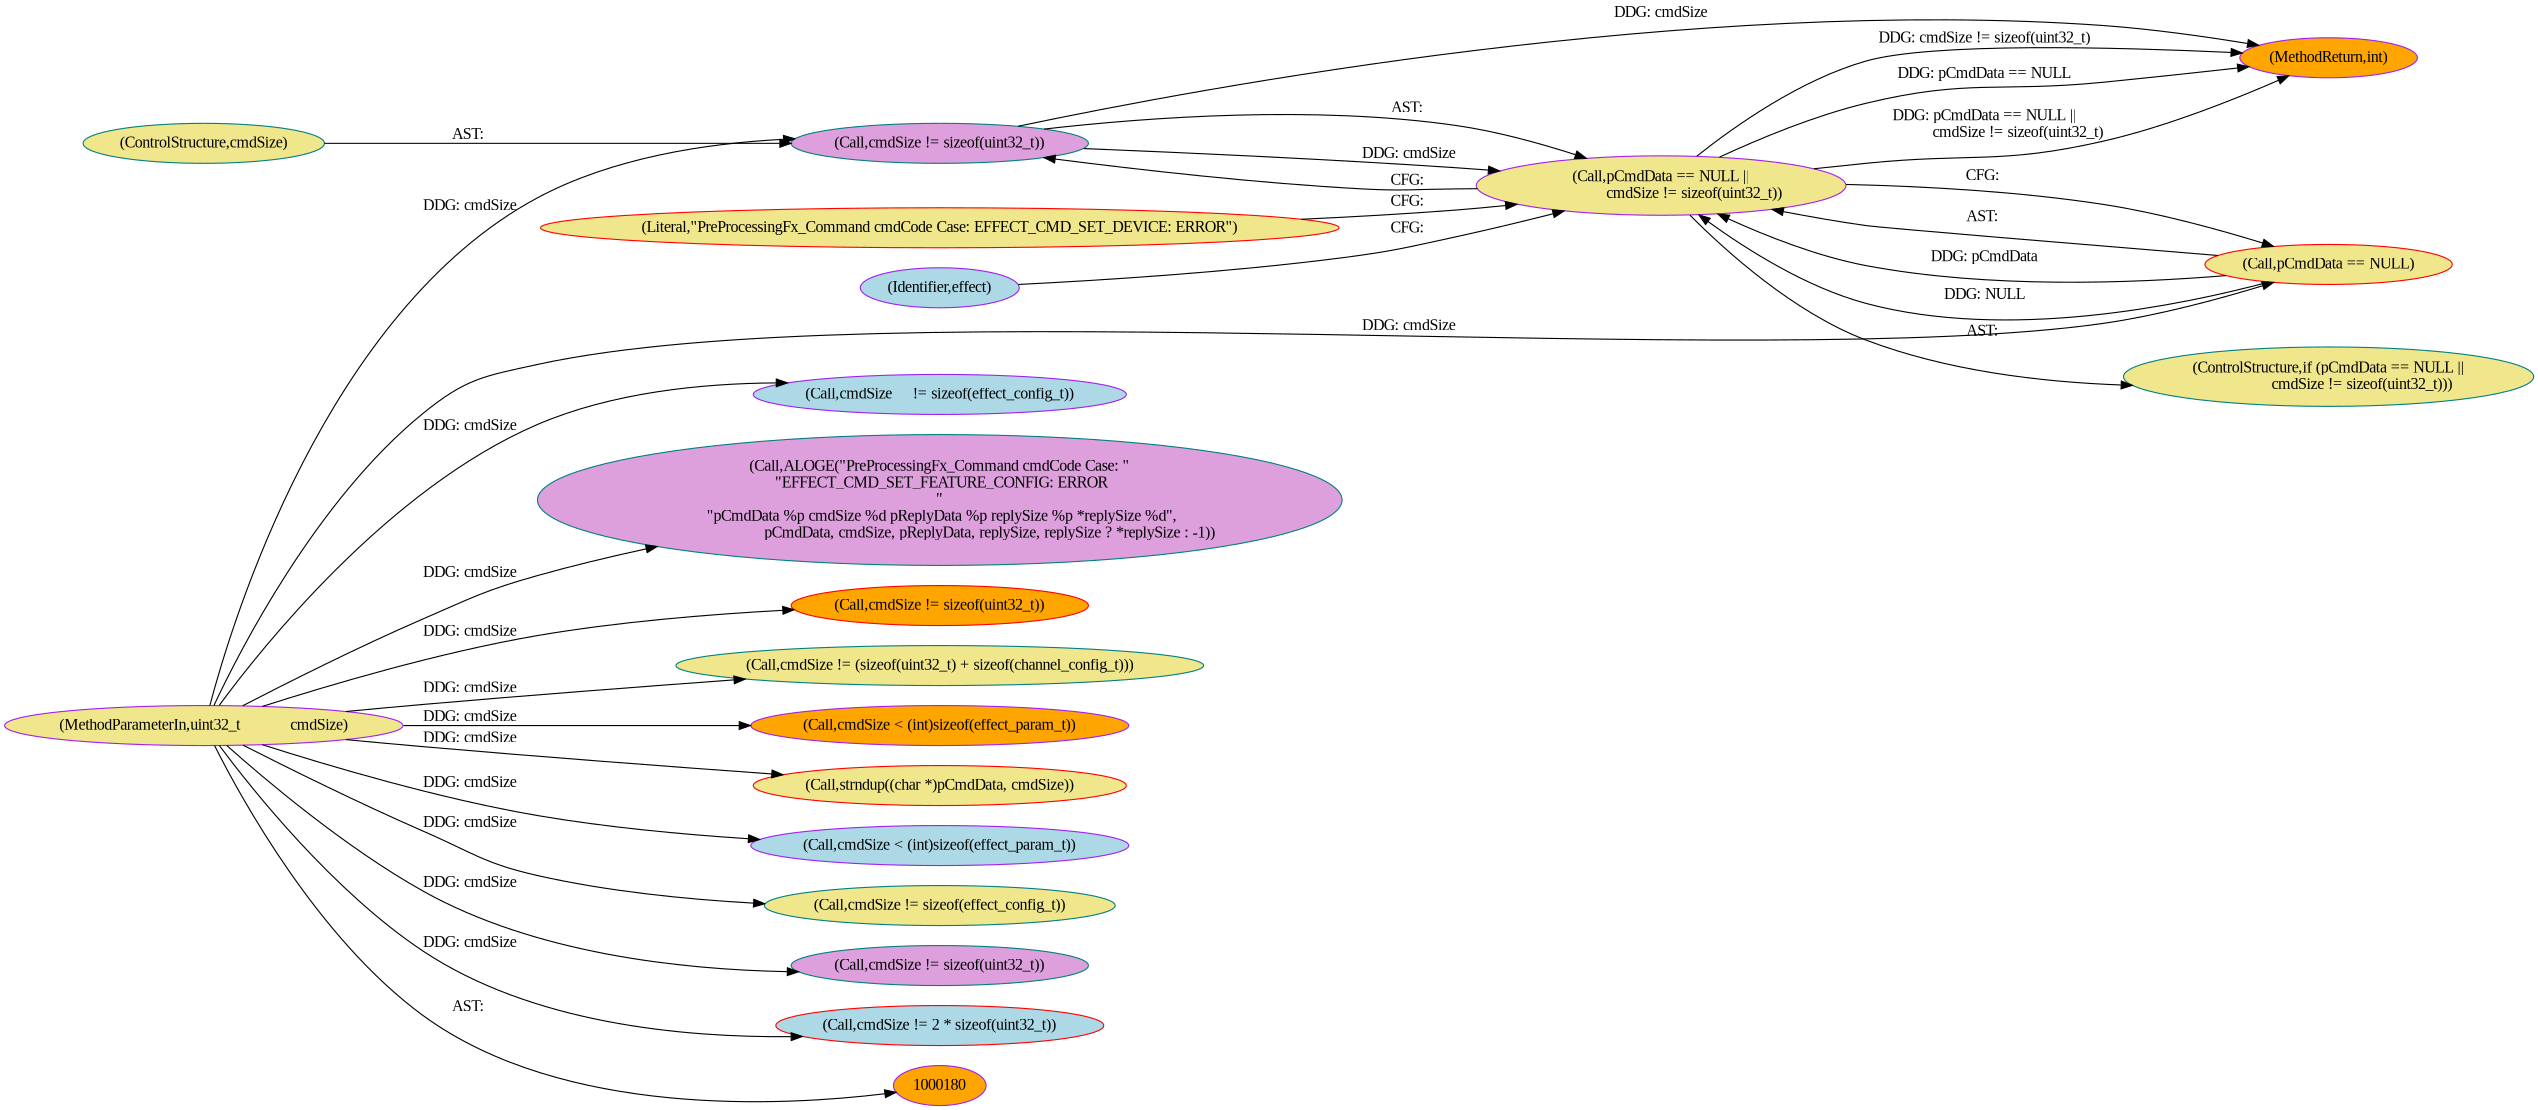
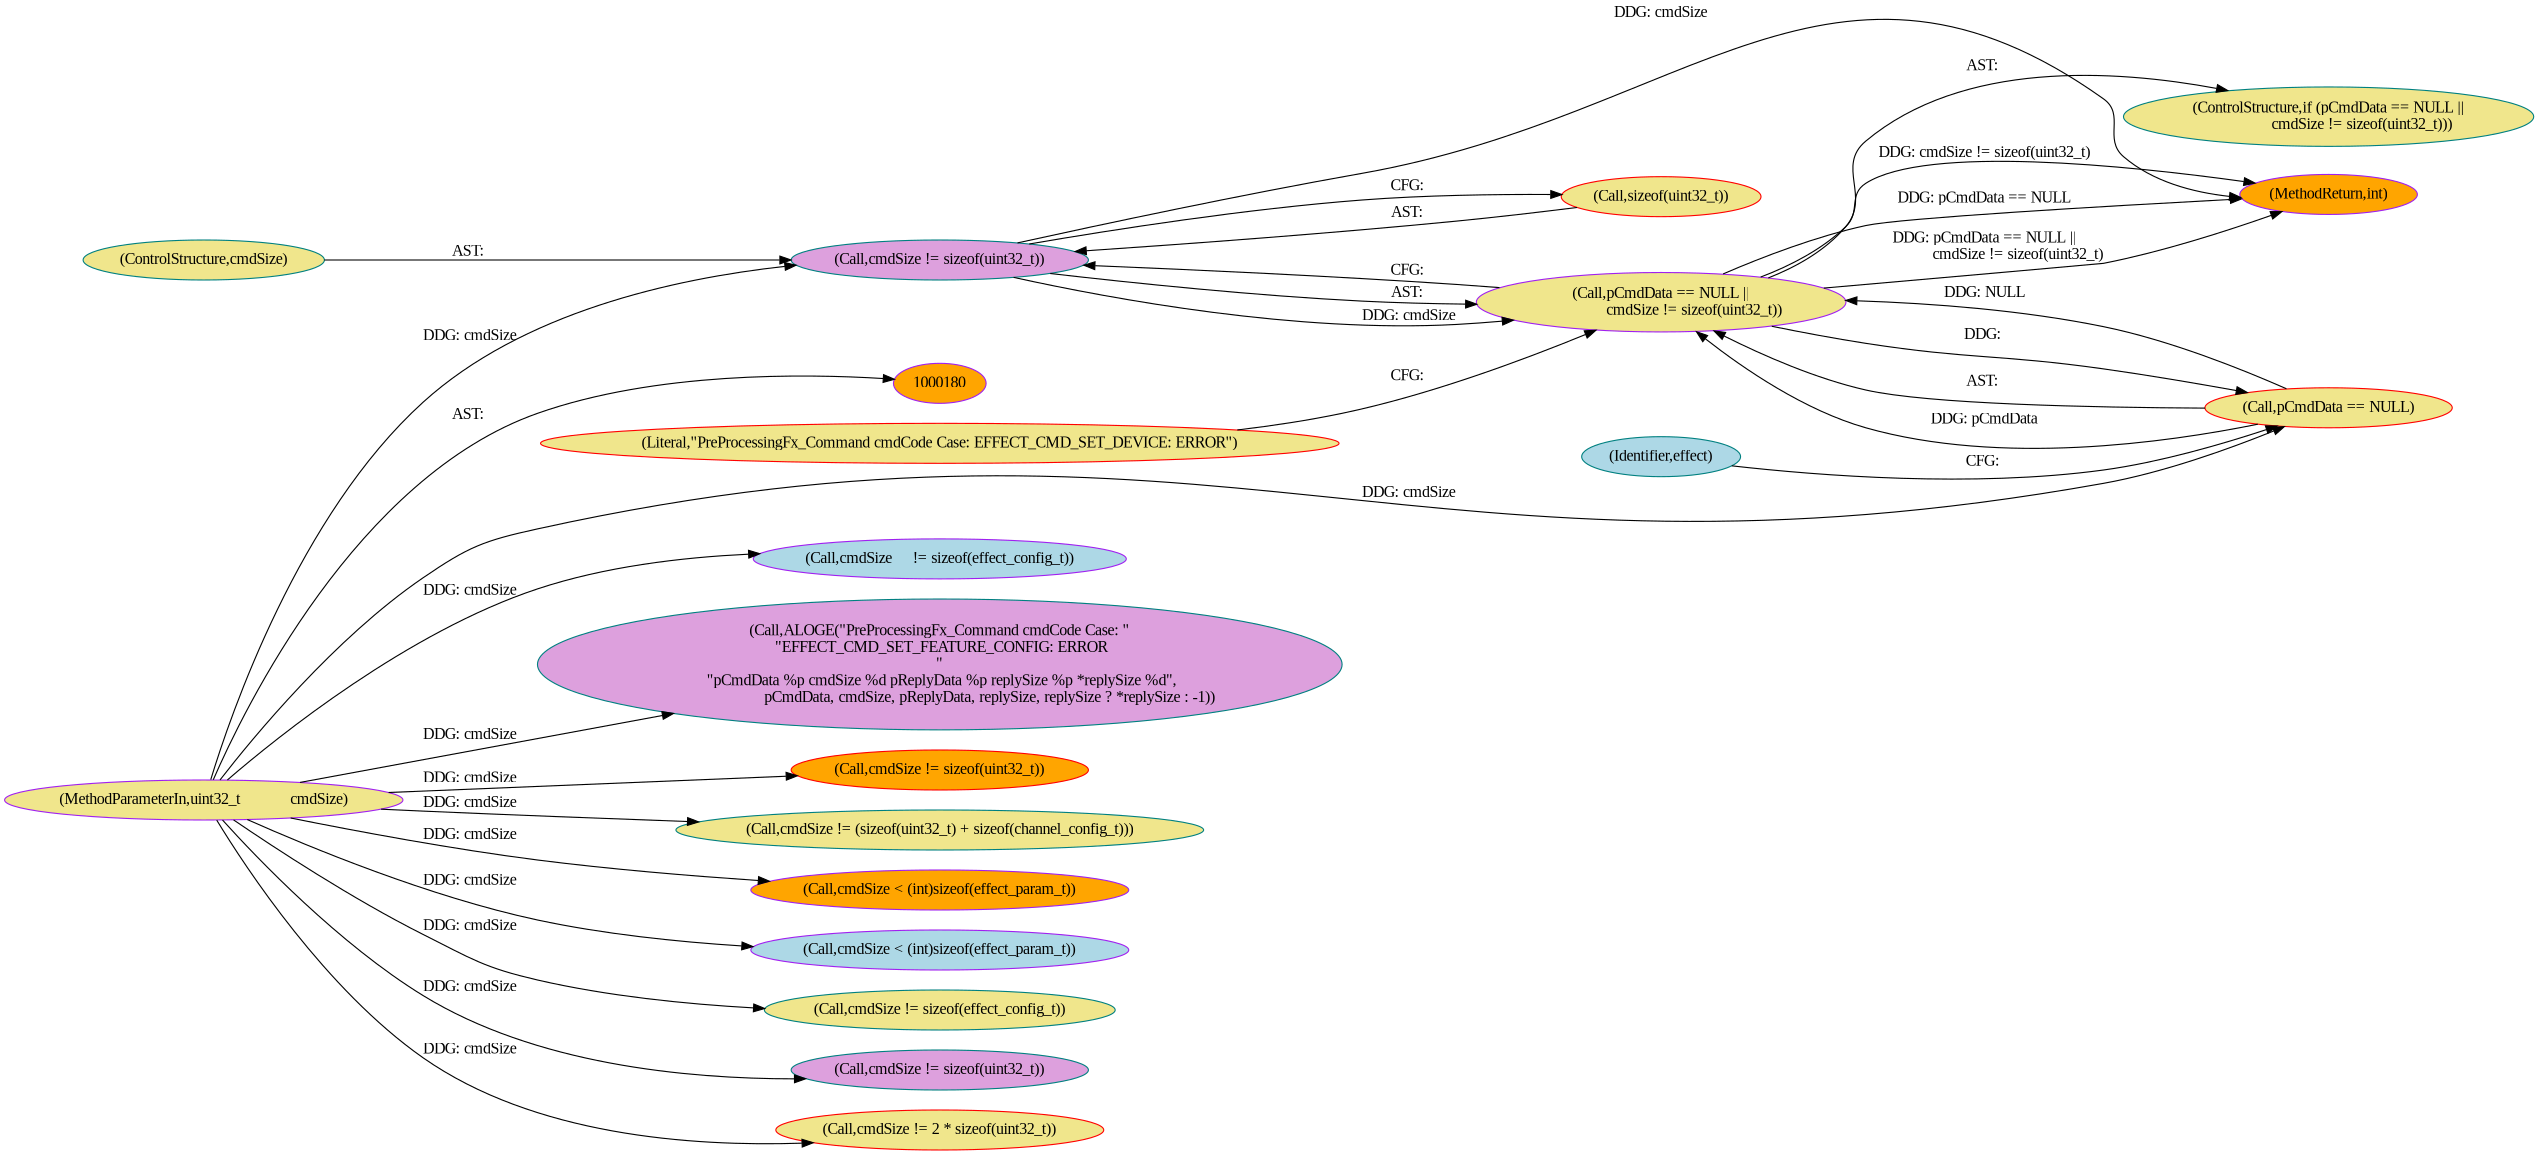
(1985, 176) -> (1985, 335)
none -> (1661, 197)
(1288, 264) -> (2002, 478)
(940, 288) -> (1661, 457)
(940, 786) -> none
(940, 1026) -> (940, 1130)
